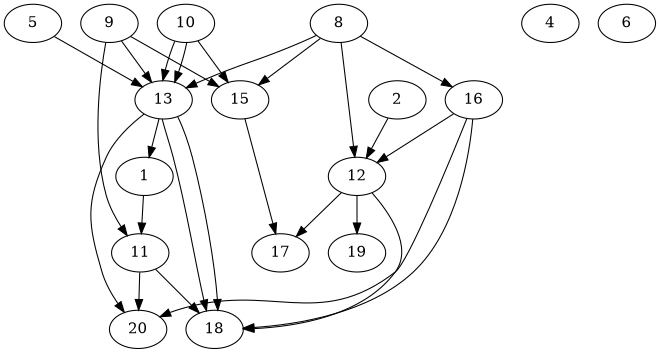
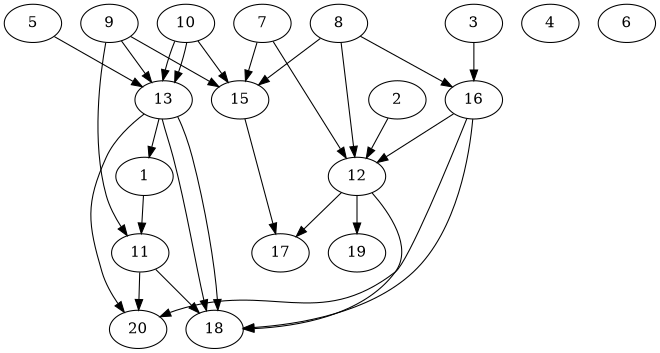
none -> (262, 23)
none -> (474, 23)
(256, 60) -> none
